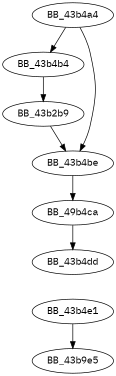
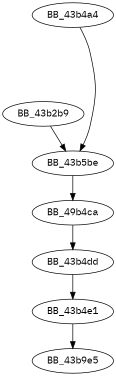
(43, 64) -> none
(73, 163) -> (73, 163)
none -> (73, 283)
